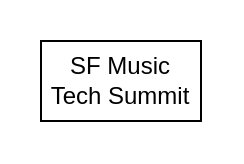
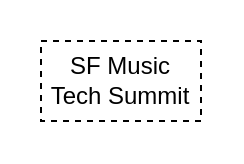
(121, 81) -> (121, 81)
